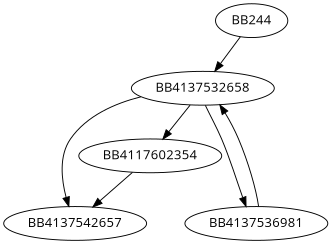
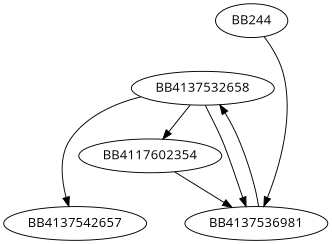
(230, 50) -> (287, 116)
(116, 187) -> (199, 187)
